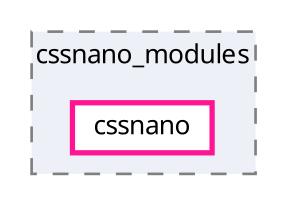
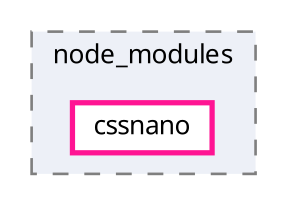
(144, 57) -> (144, 57)
